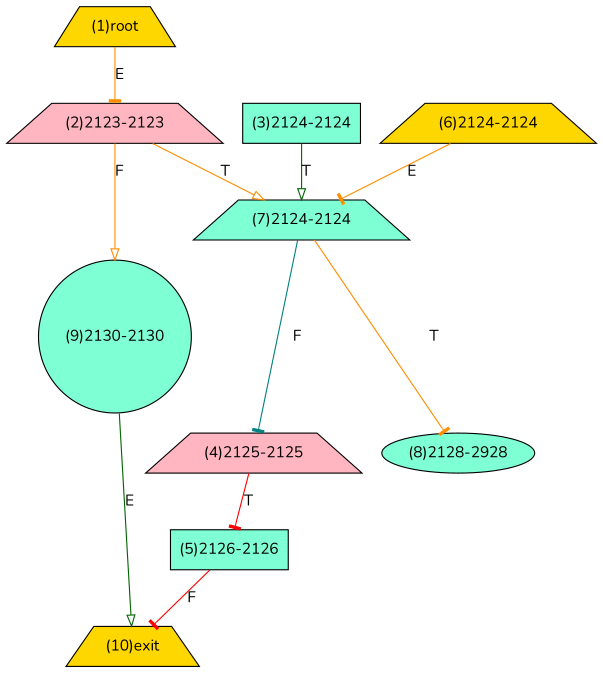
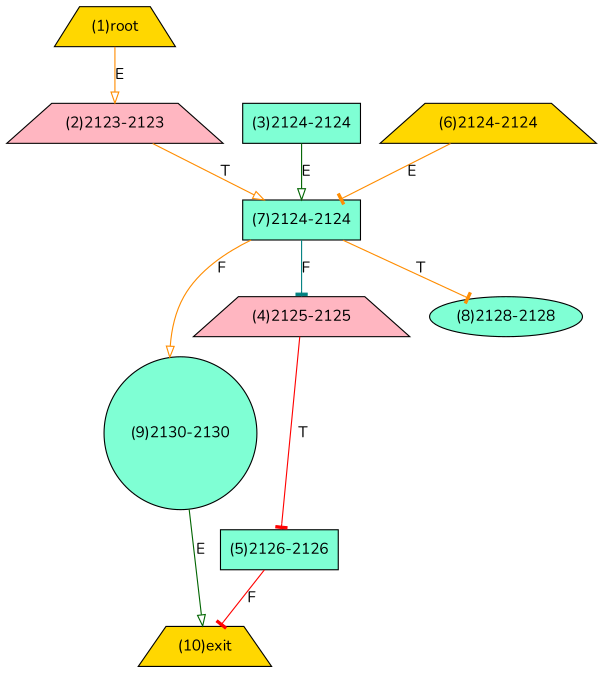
(115, 72) -> (115, 69)
(307, 172) -> (307, 172)
(115, 196) -> (195, 281)
(302, 220) -> (302, 220)
(458, 453) -> (506, 317)
